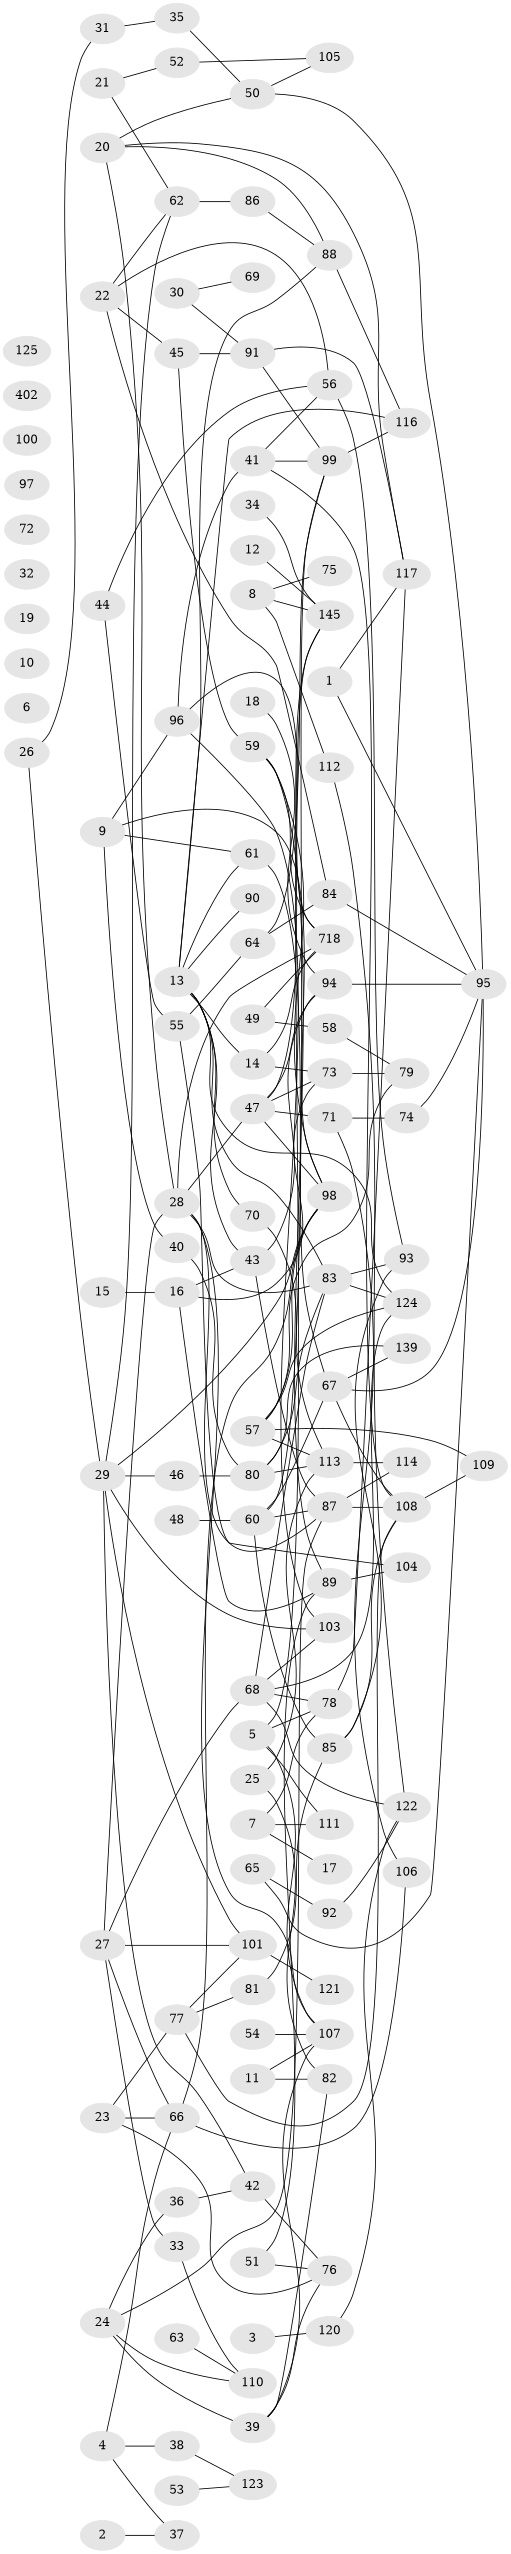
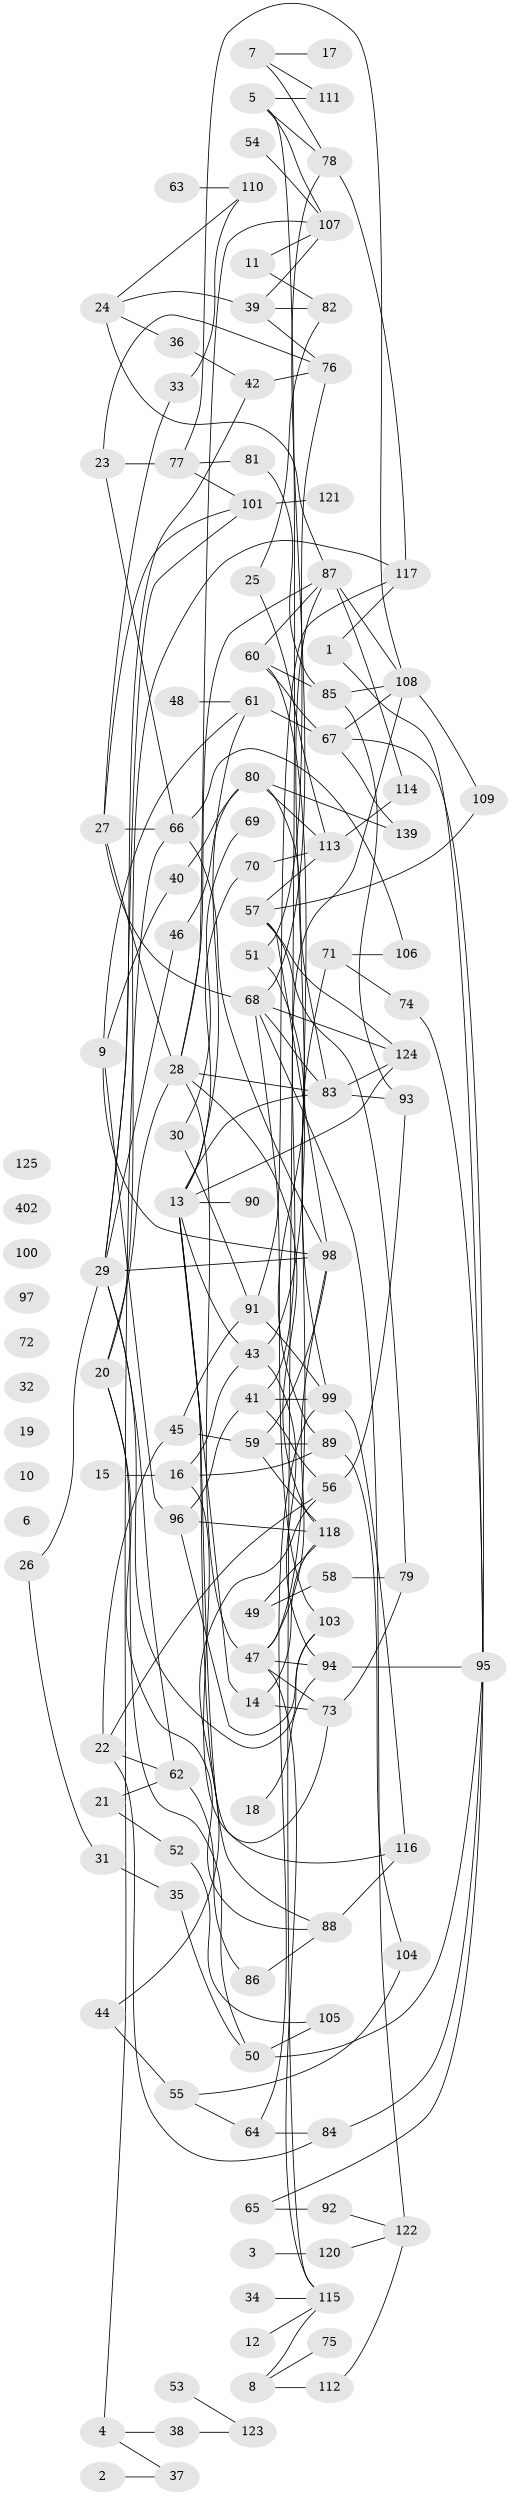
(330, 616) -> (330, 2298)
(330, 940) -> (330, 1533)
(215, 1521) -> (215, 702)
